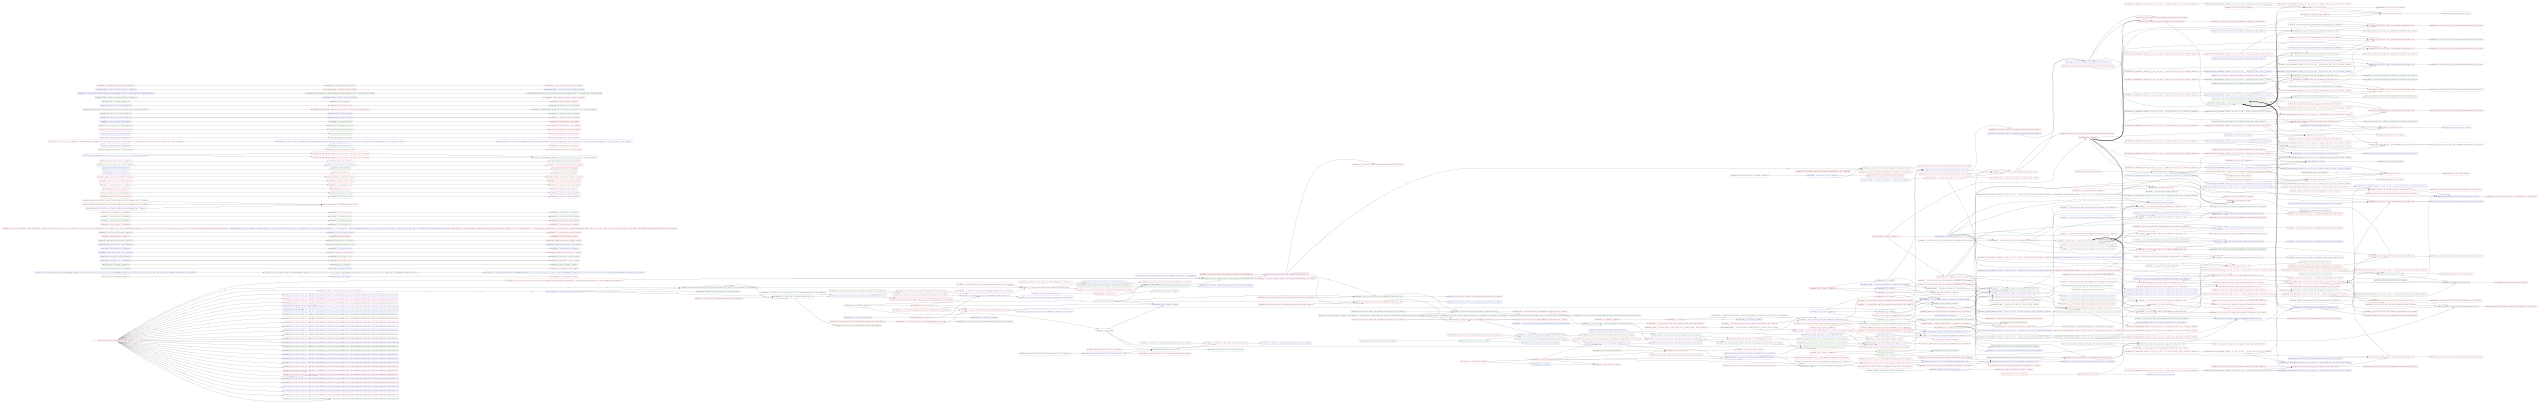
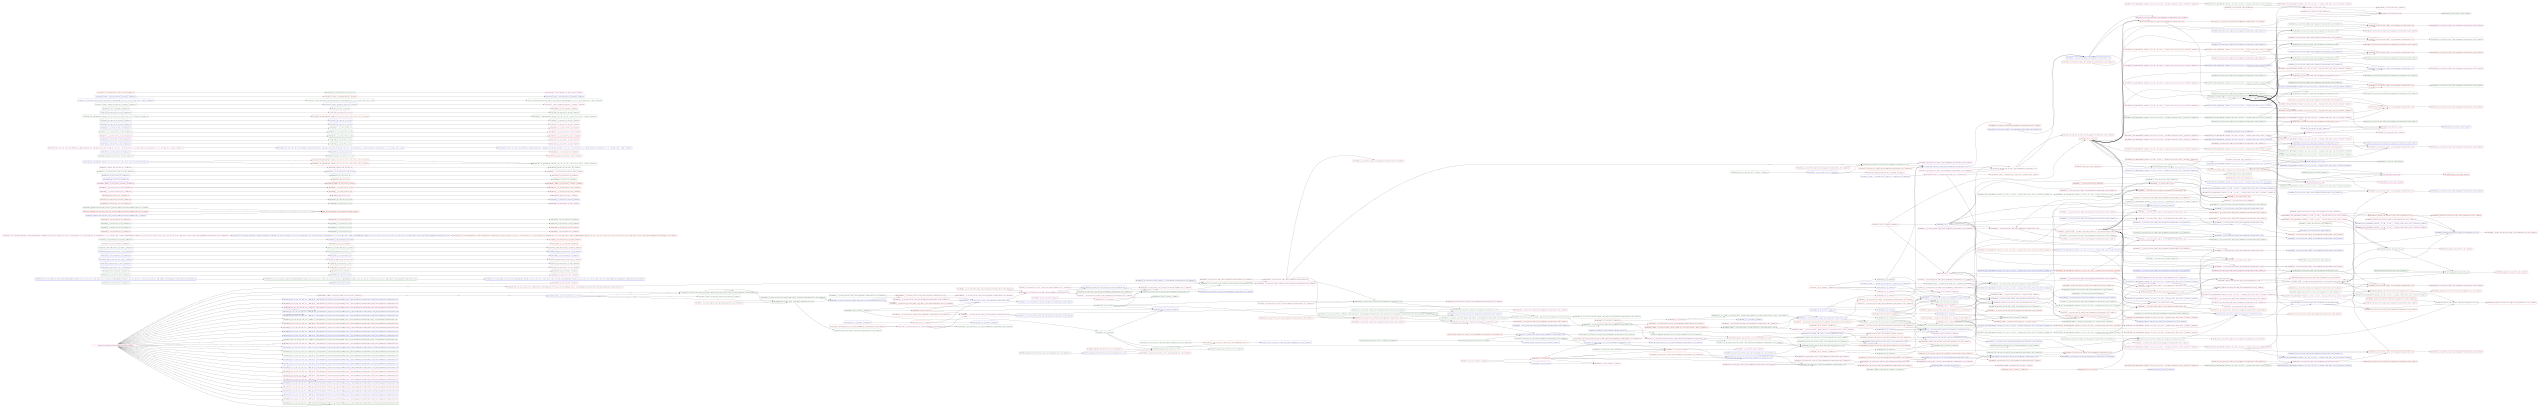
(2315, 228) -> none
